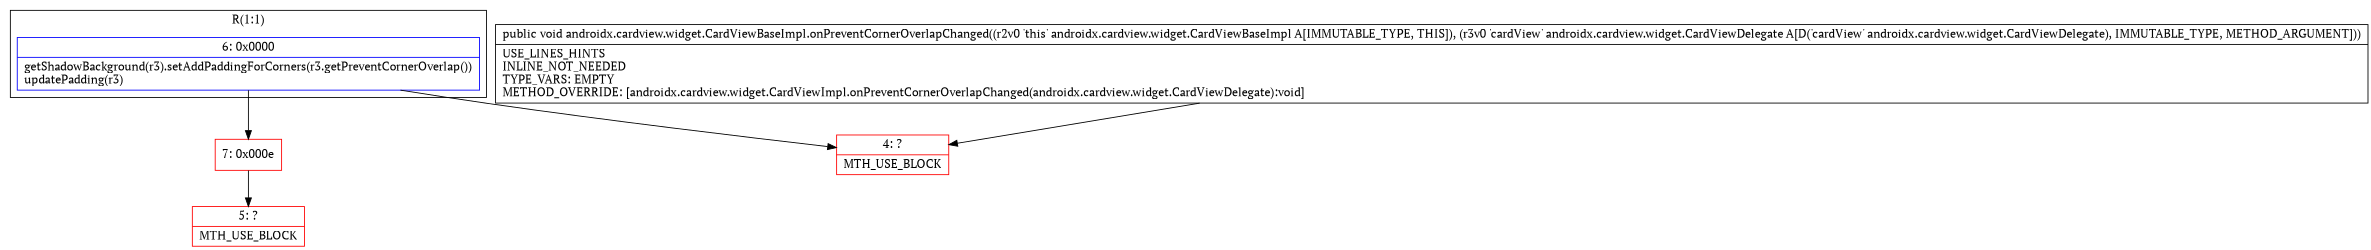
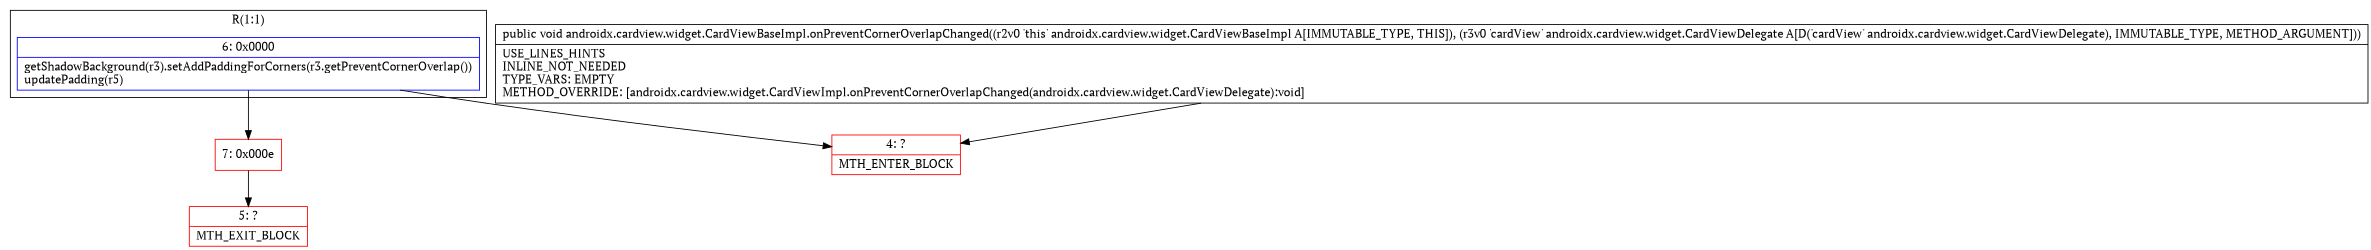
(74, 80) -> (74, 80)
(893, 164) -> (896, 164)
(248, 236) -> (248, 236)
